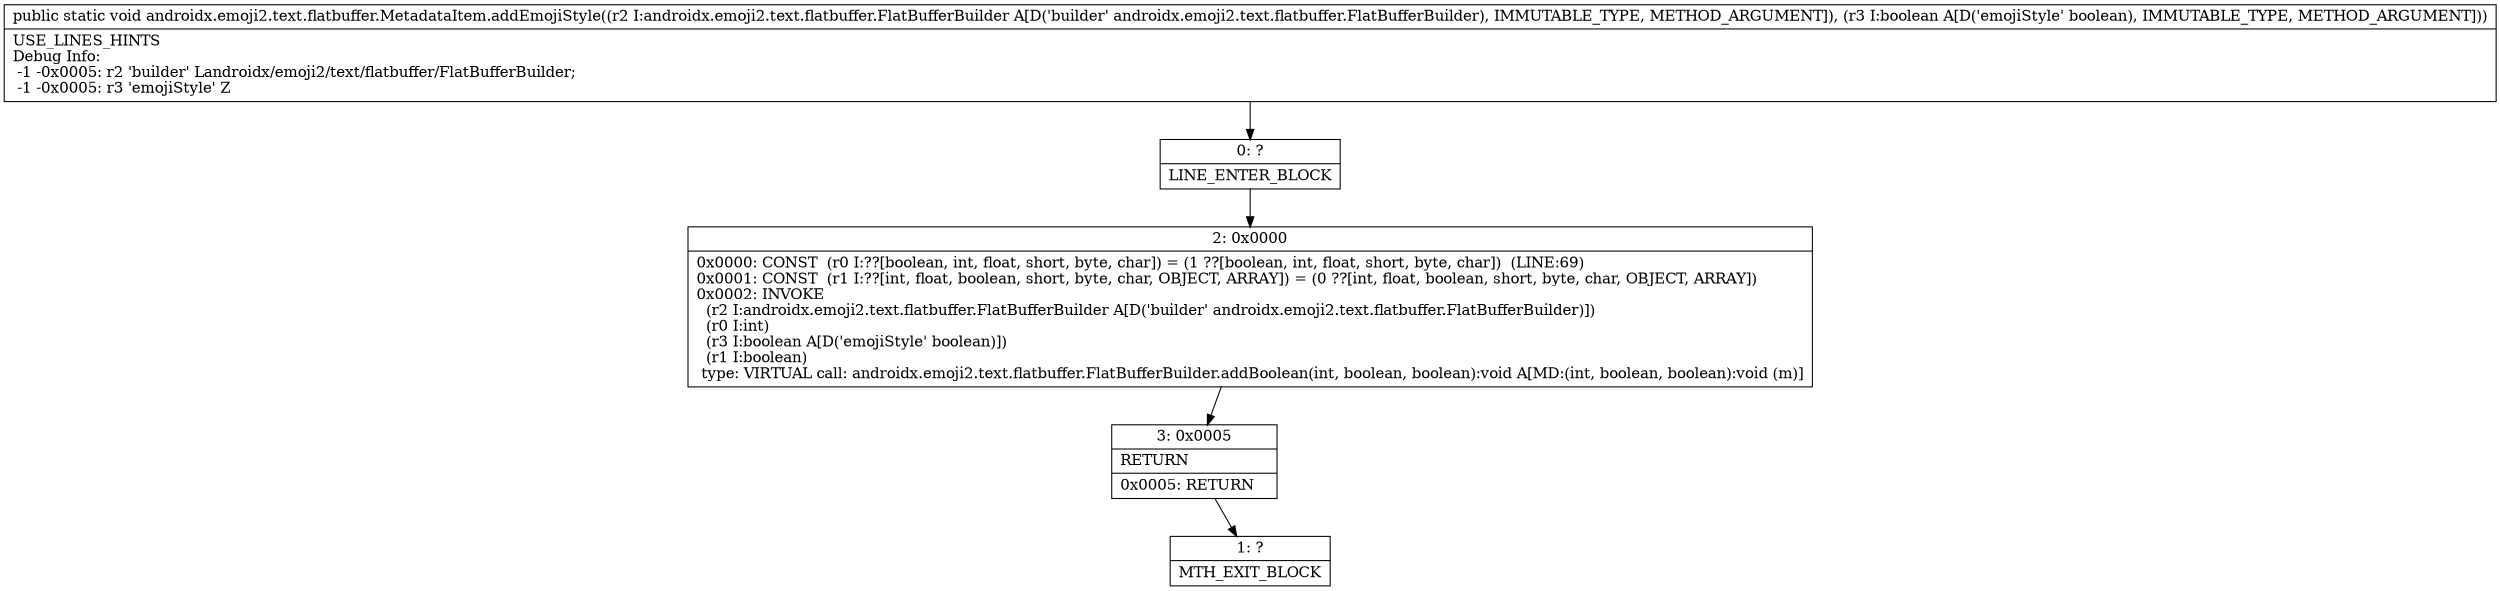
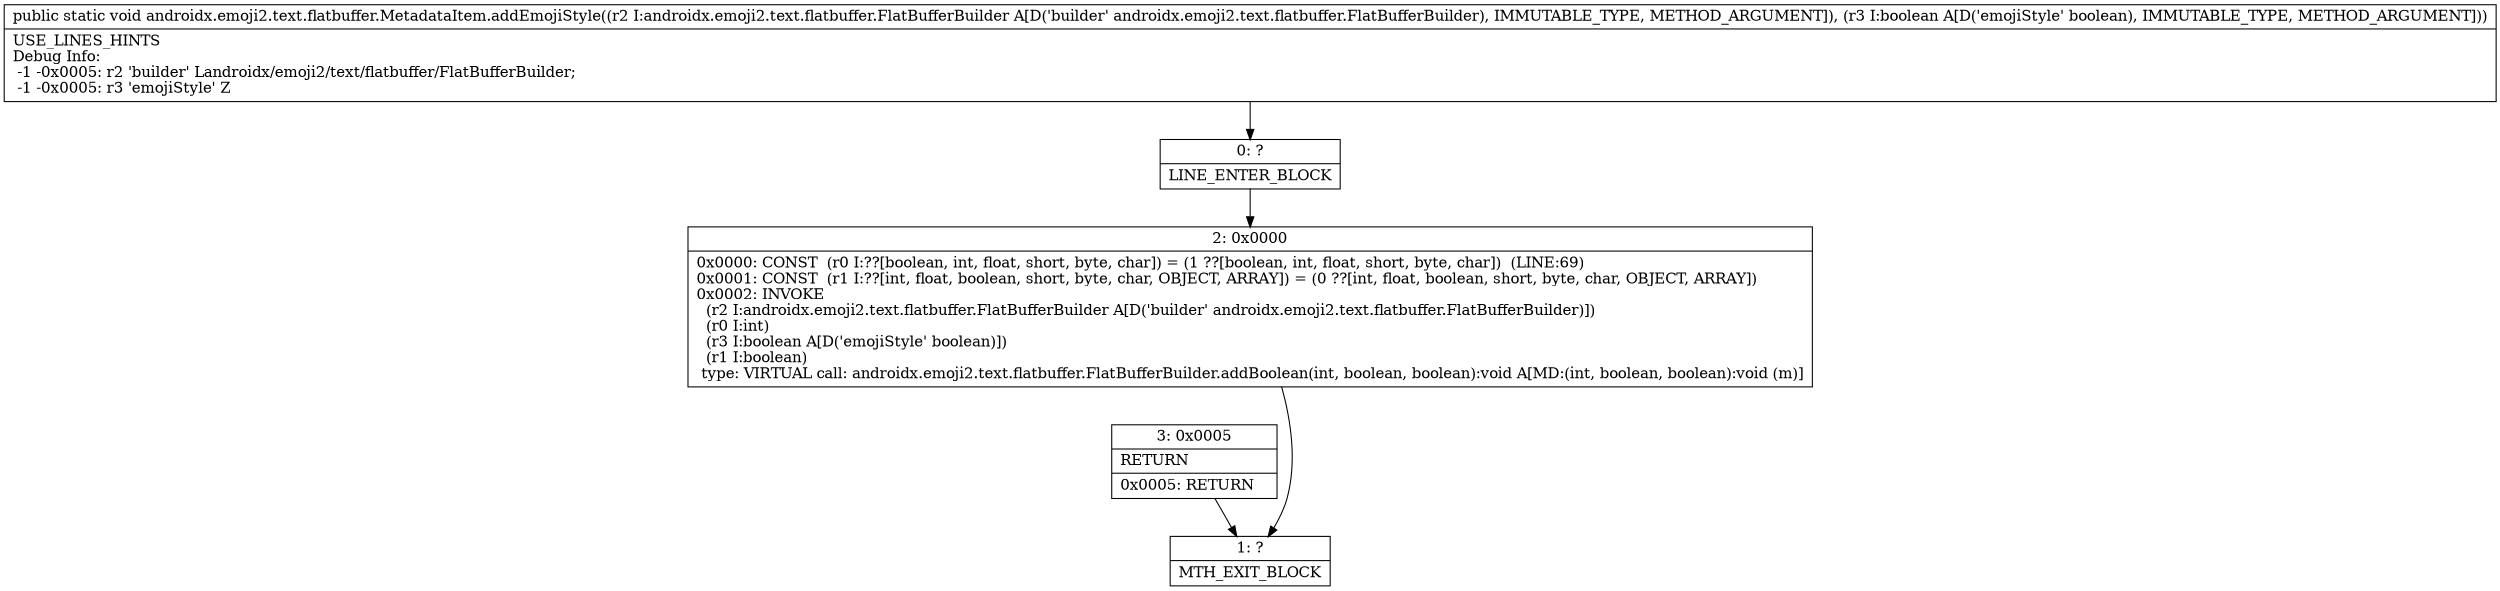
(1216, 401) -> (1292, 458)
